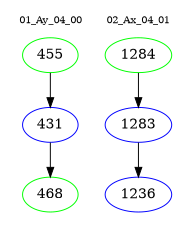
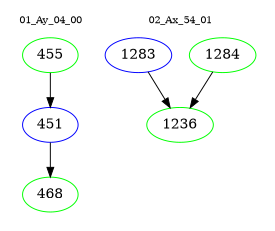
(138, 21) -> (181, 21)
(138, 85) -> (204, 86)
(50, 125) -> (50, 125)
(138, 195) -> (180, 125)
